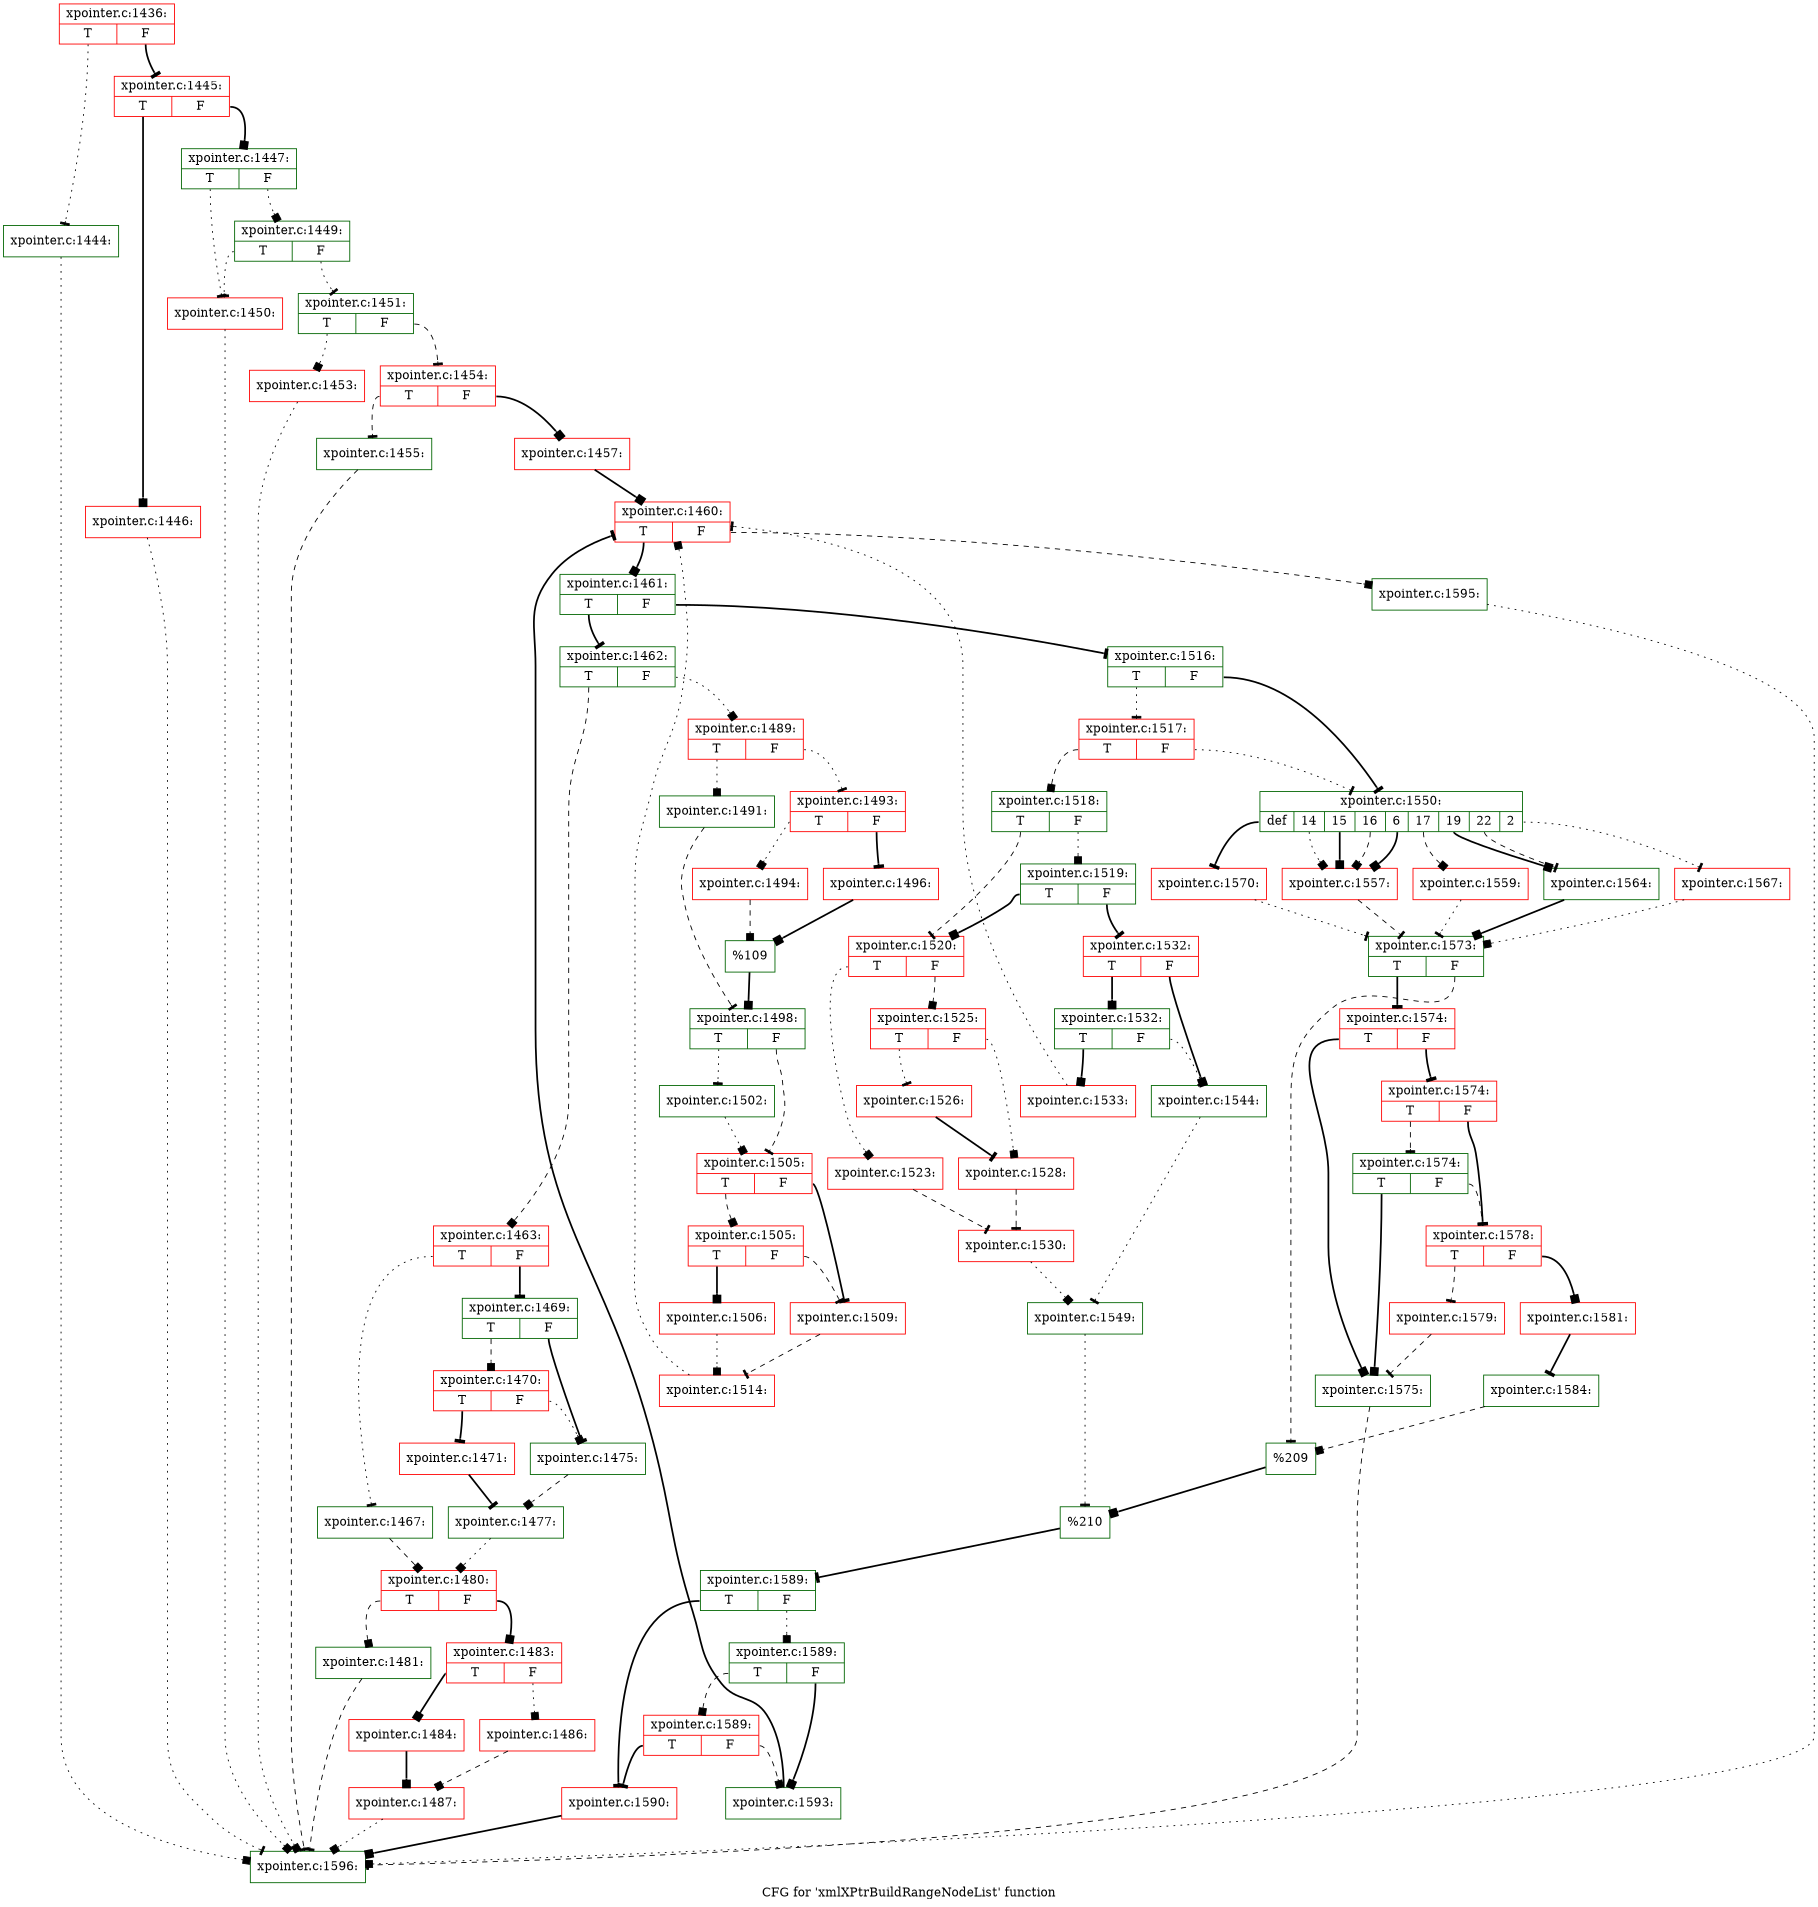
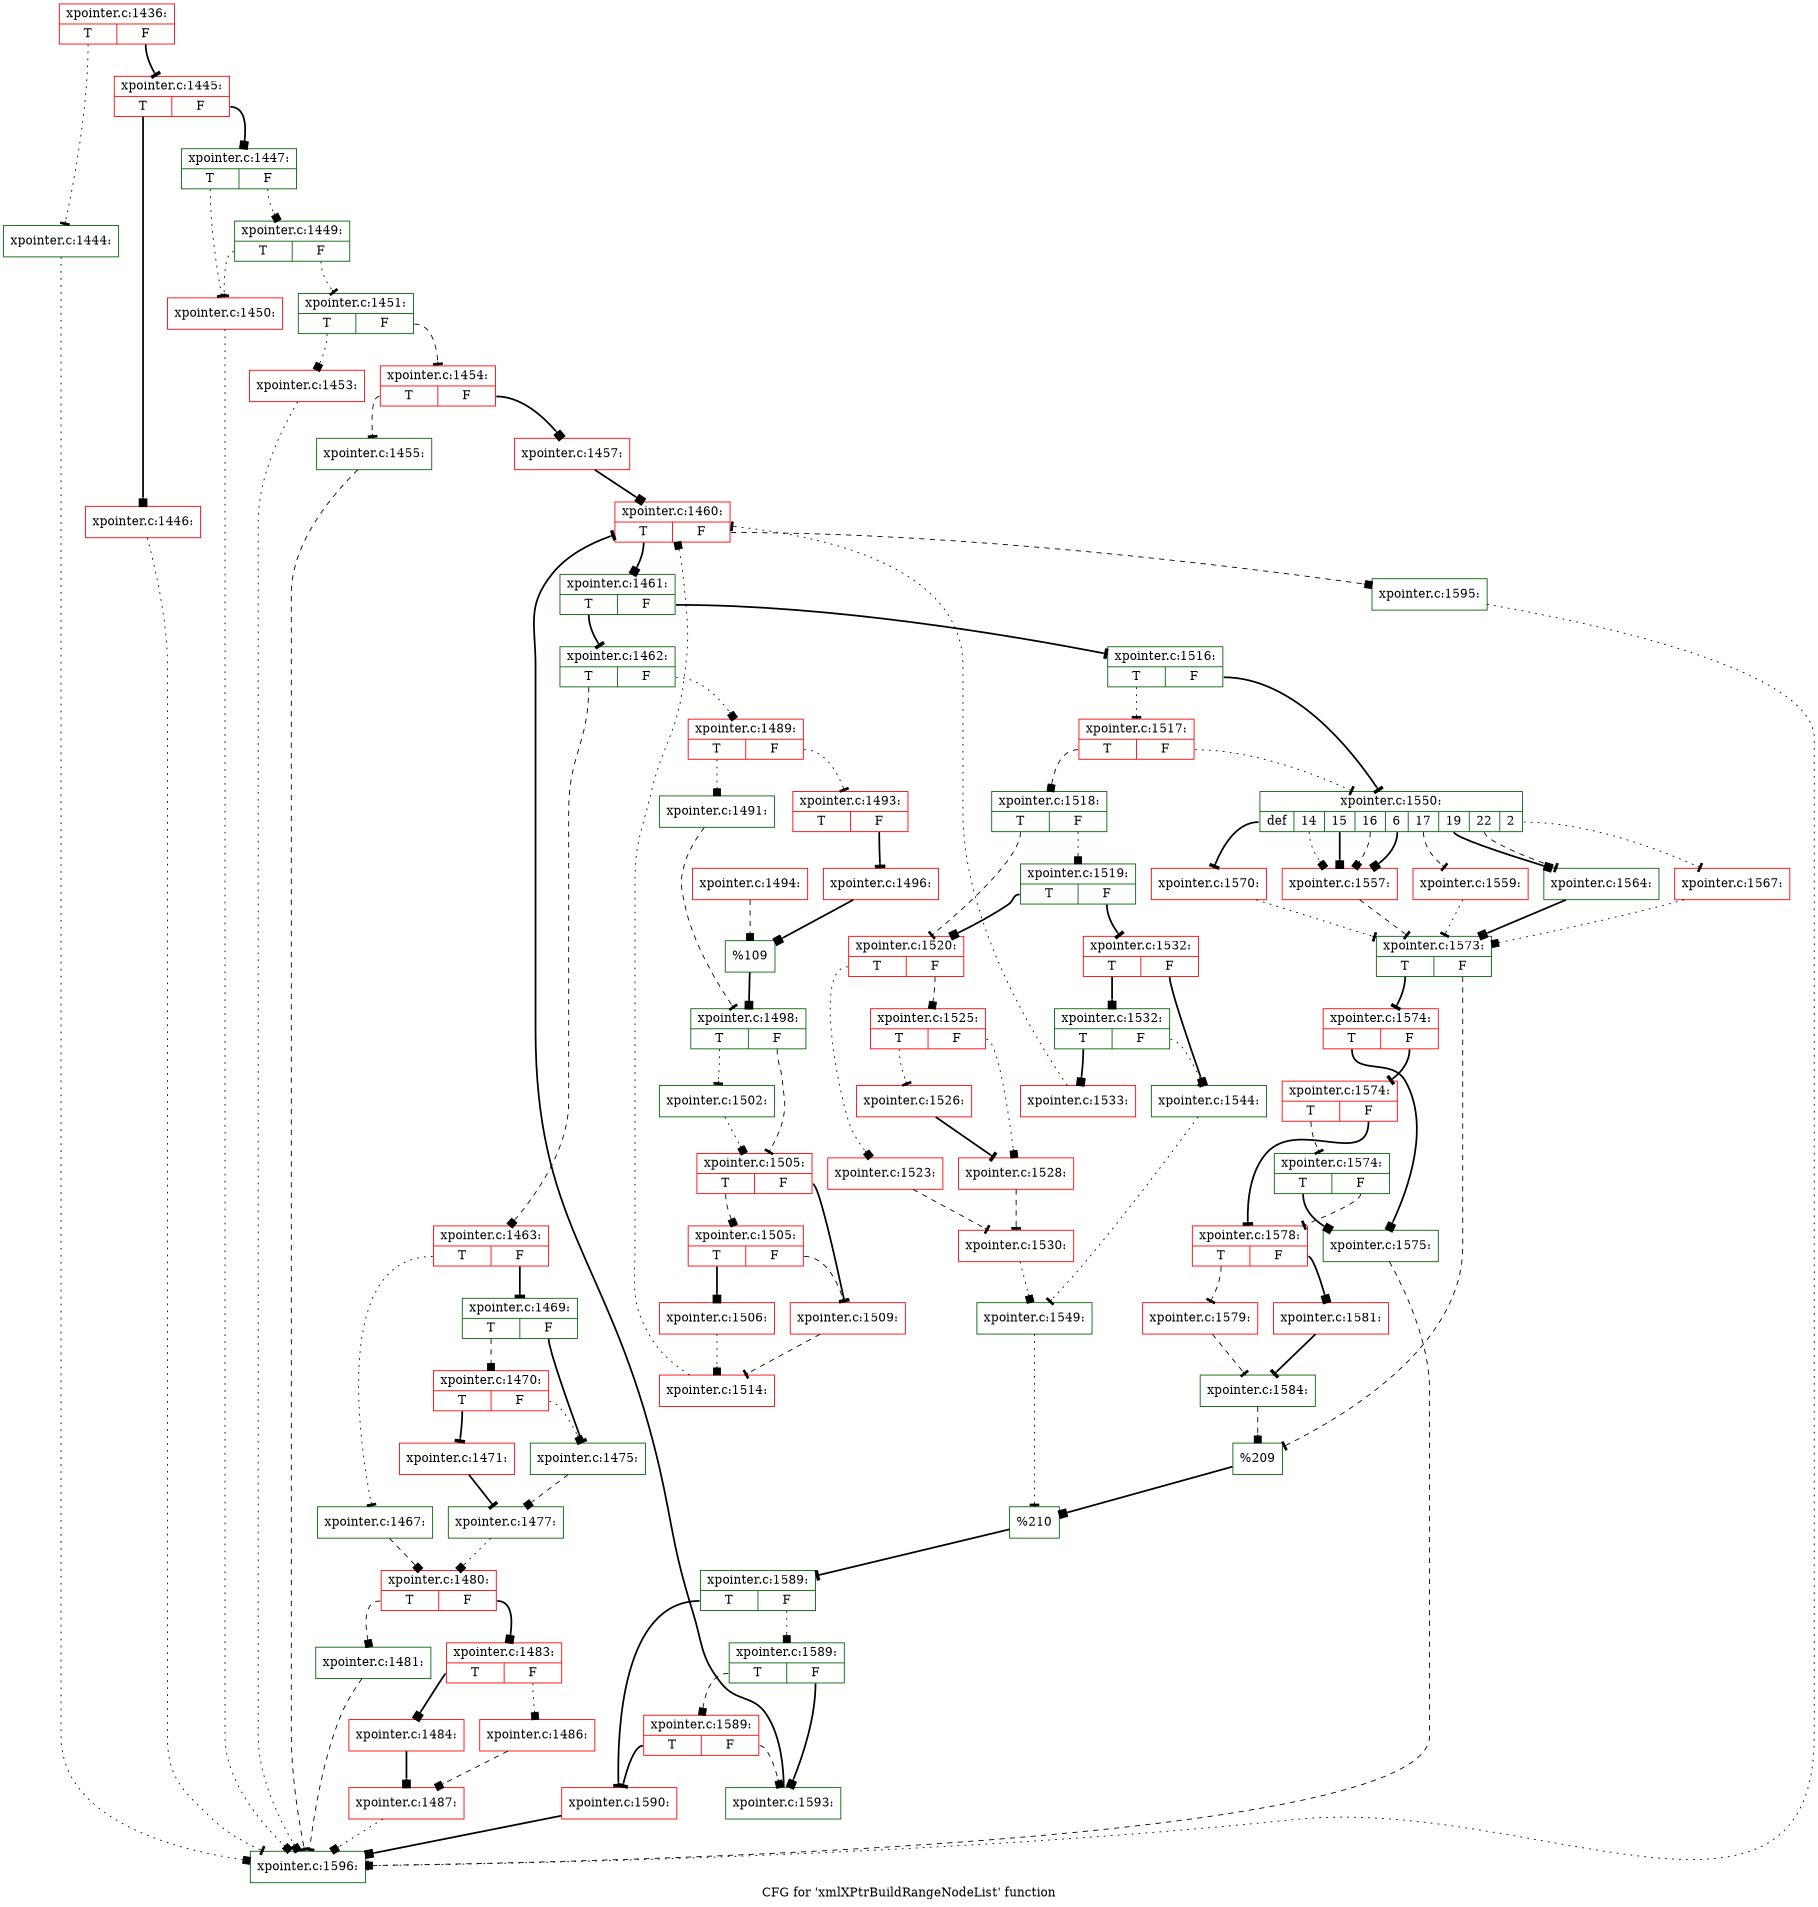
(777, 841) -> none
(1428, 849) -> (1429, 851)
(1412, 1353) -> (1228, 1353)
